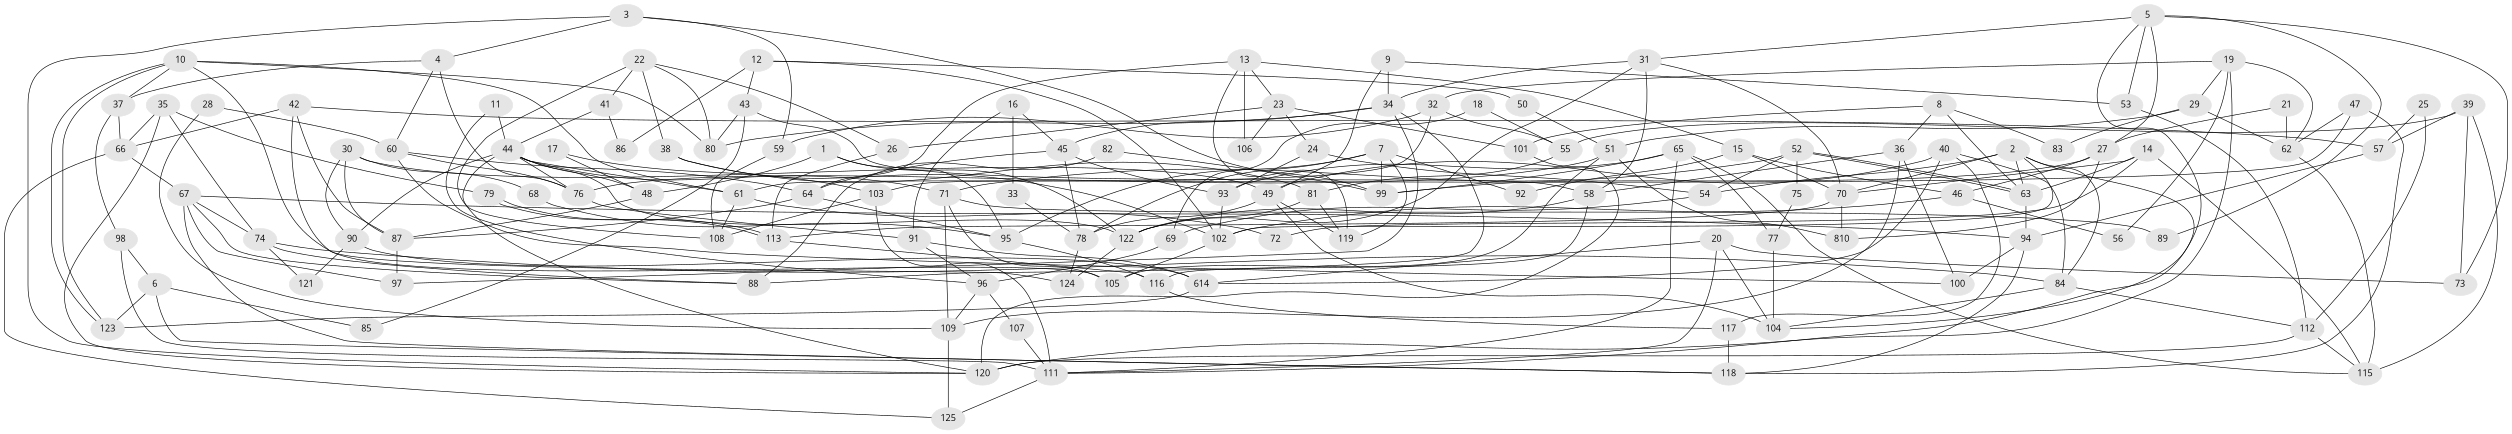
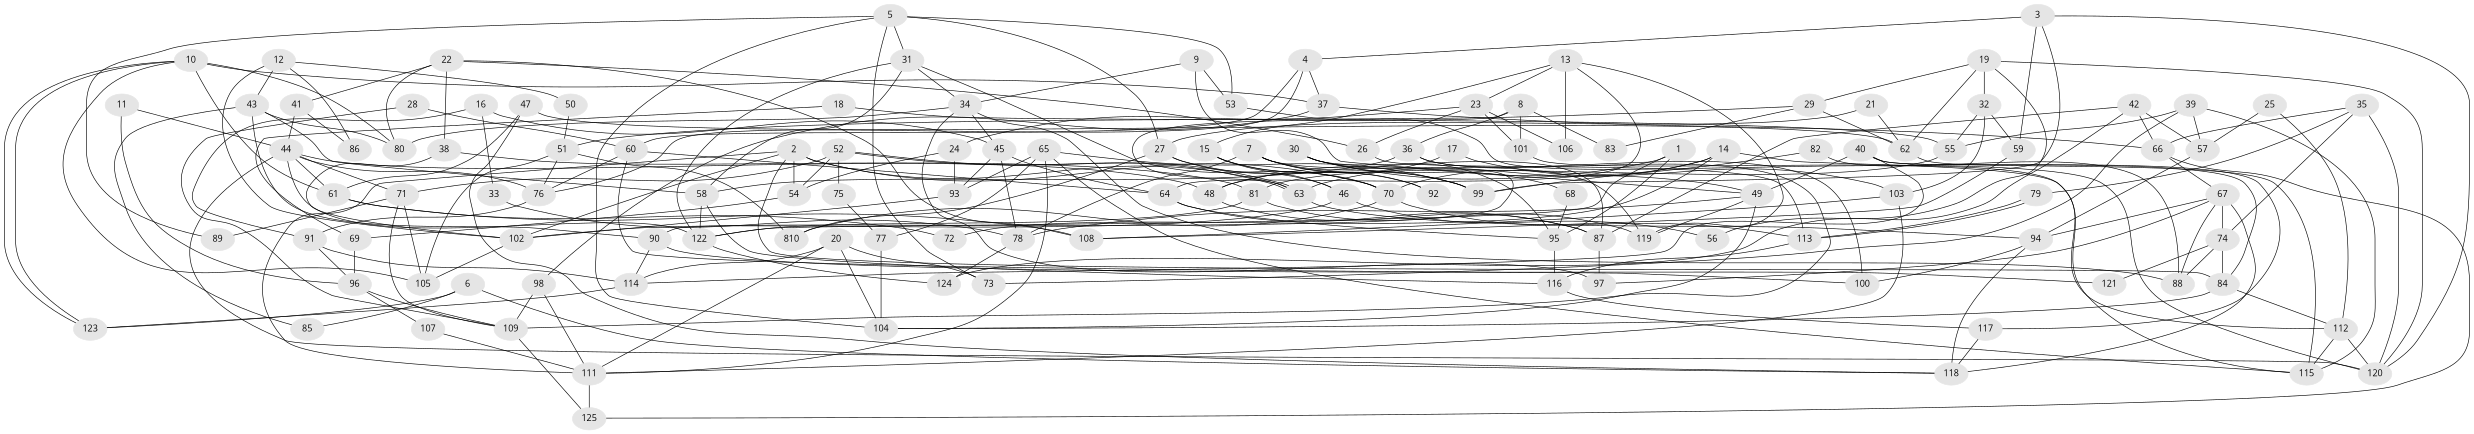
(416, 188) -> (413, 226)
(138, 262) -> (523, 310)
(1202, 284) -> (631, 284)
